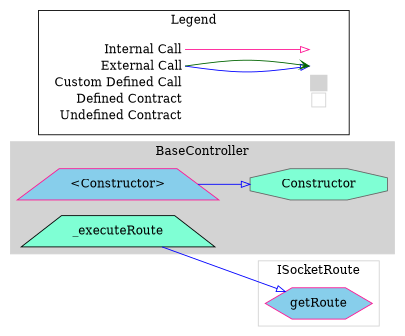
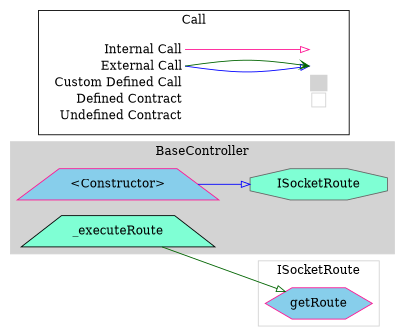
(194, 20) -> (194, 20)
(319, 184) -> (319, 184)
(220, 268) -> (220, 268)
